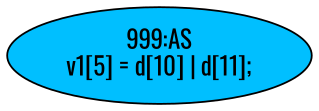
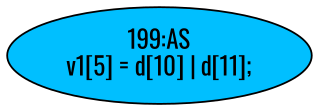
(159, 56) -> (159, 56)
